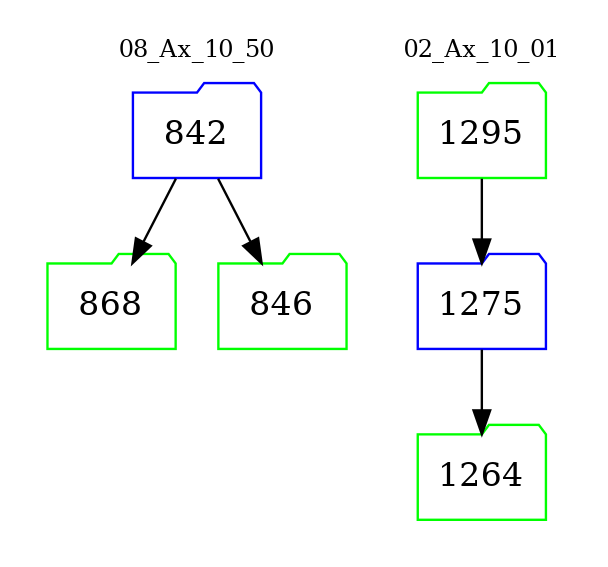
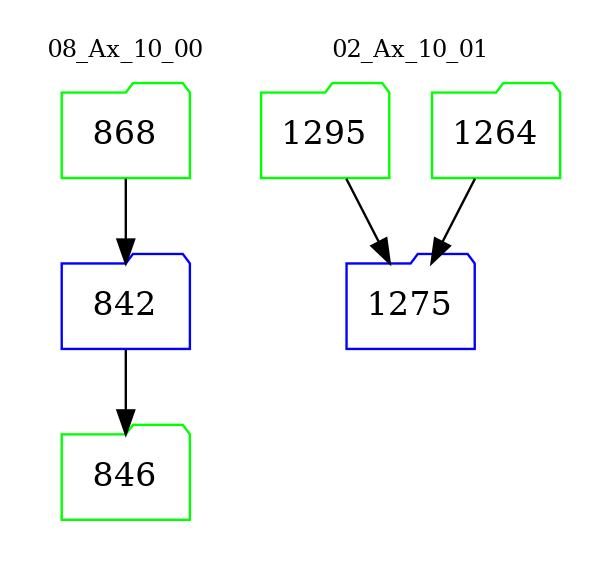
(197, 51) -> (126, 51)
(160, 210) -> (126, 209)
(482, 380) -> (459, 210)
